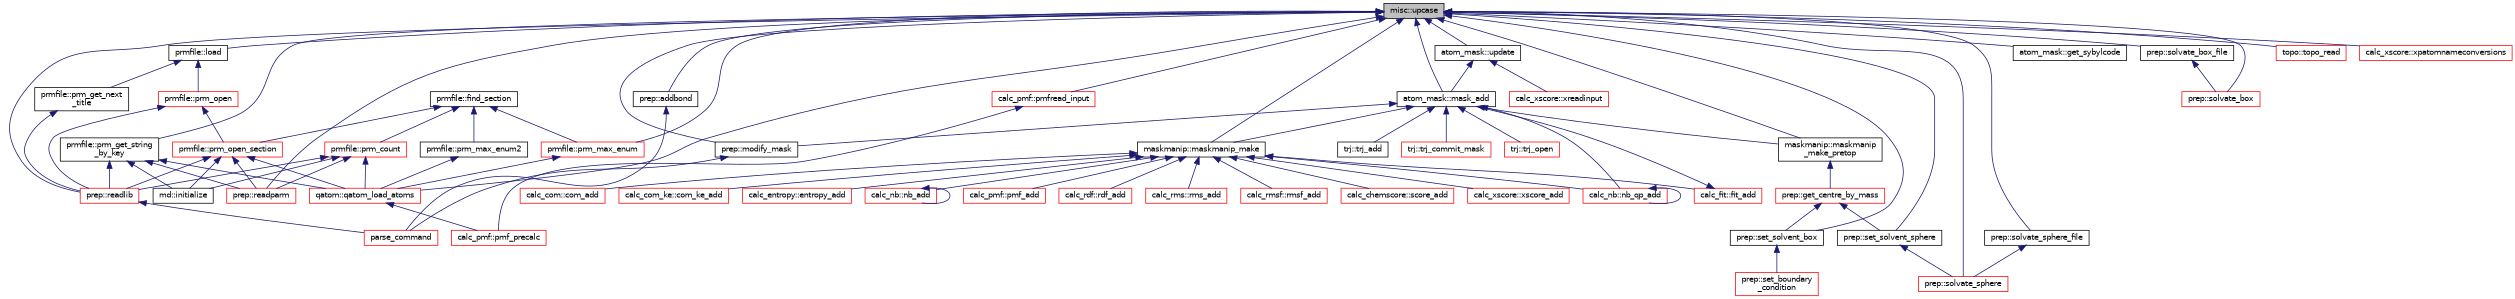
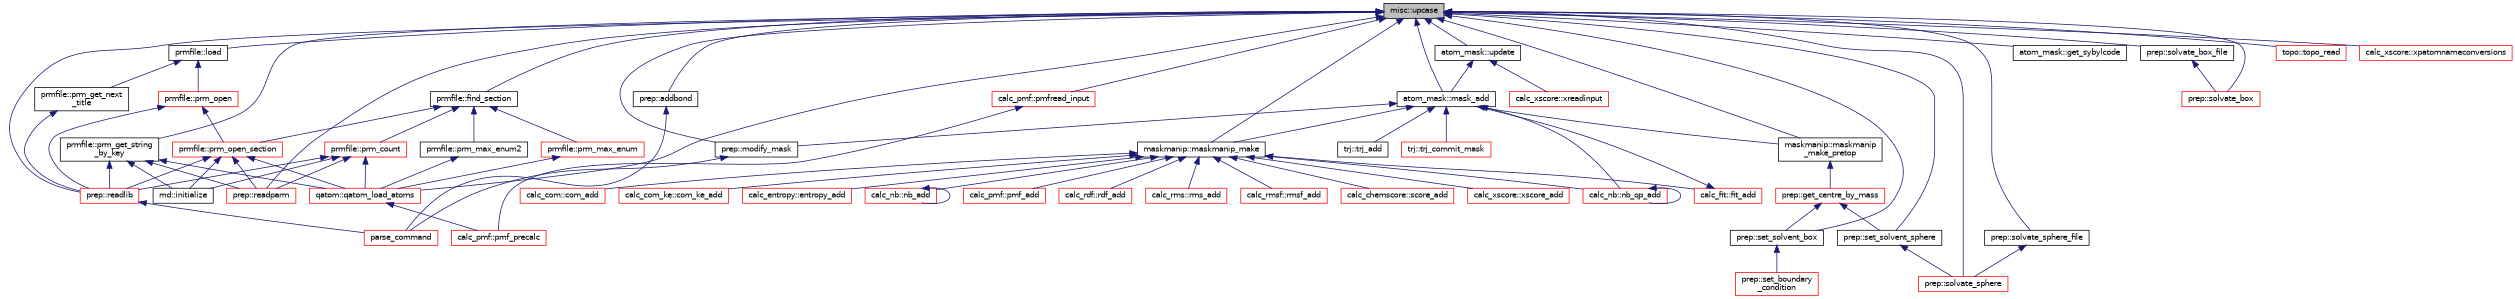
(979, 17) -> (925, 18)
(1532, 150) -> none
